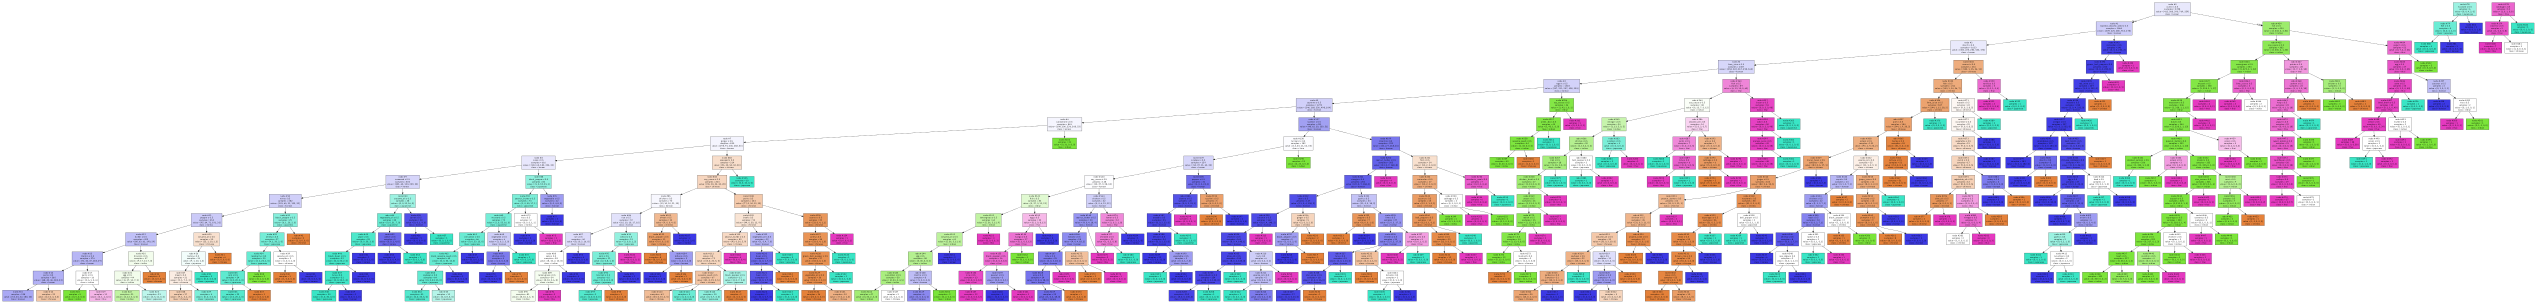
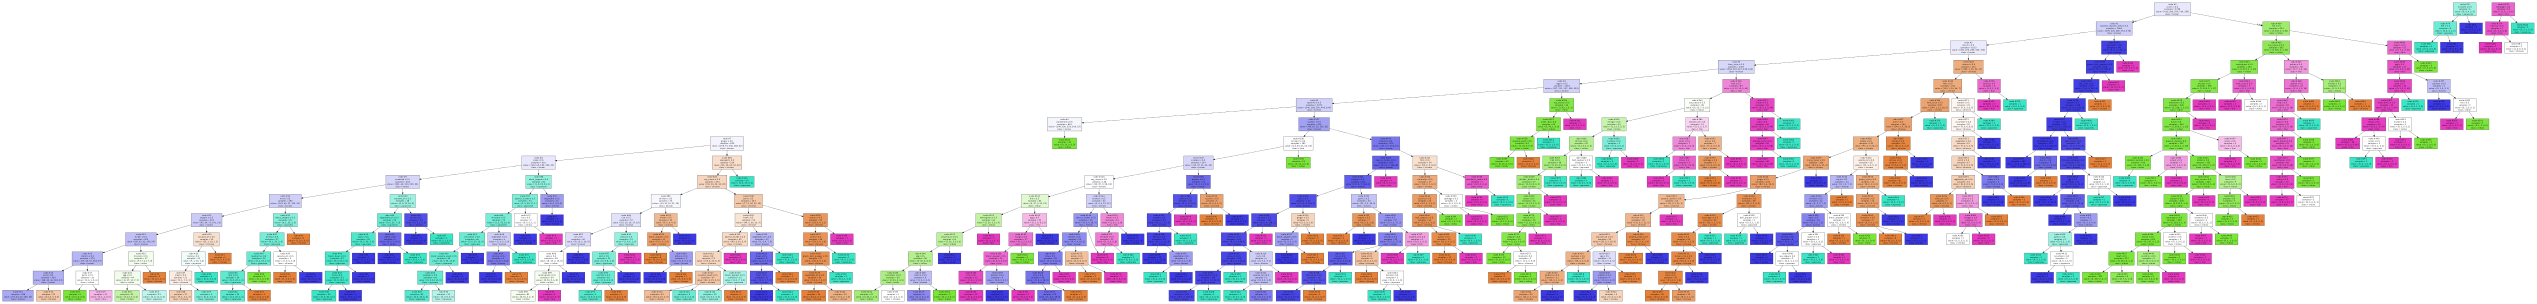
(1941, 95) -> (1942, 96)
(896, 134) -> none
